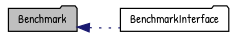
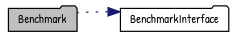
(105, 28) -> (93, 12)
